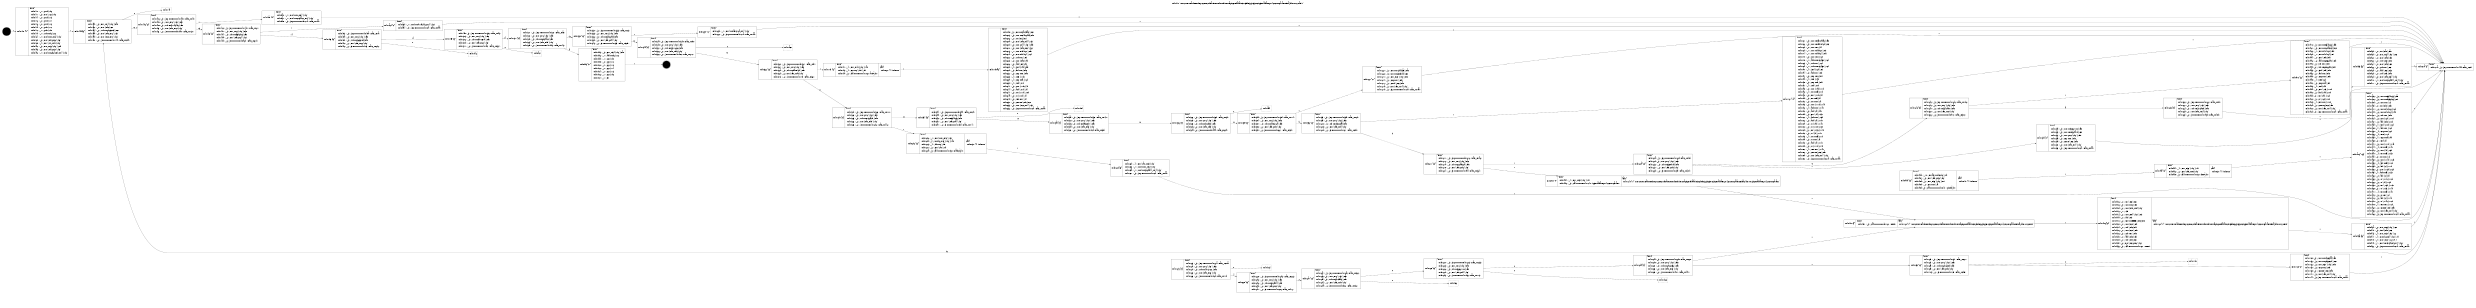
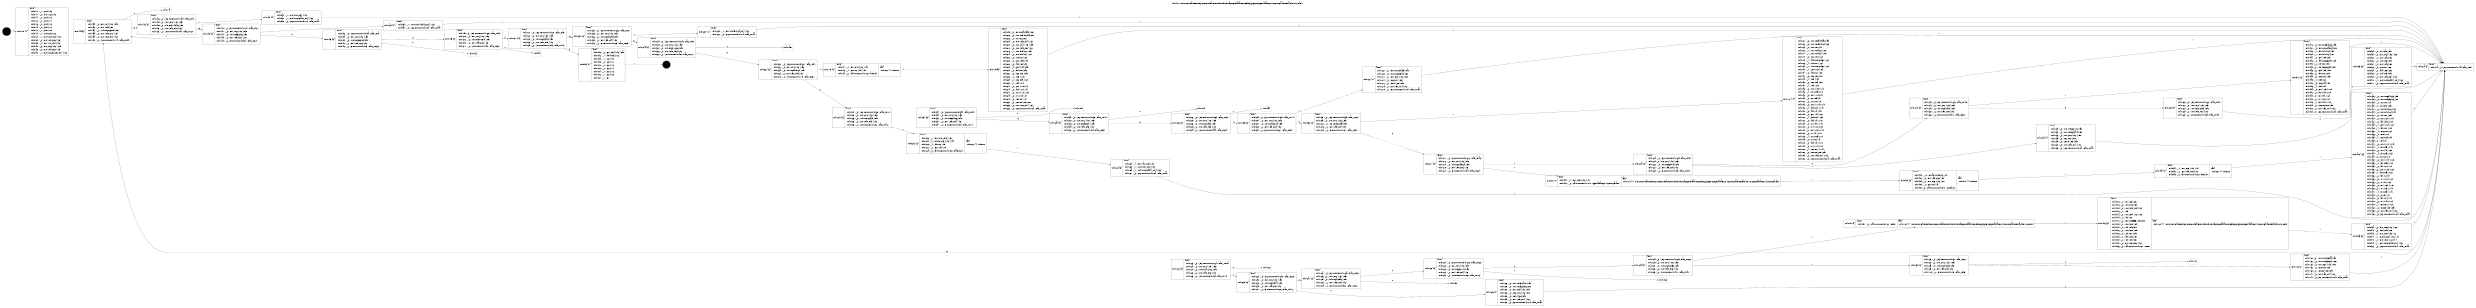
(70, 32) -> (167, 38)
none -> (1201, 109)
(904, 118) -> none
(1806, 203) -> (1839, 181)
none -> (1514, 292)
